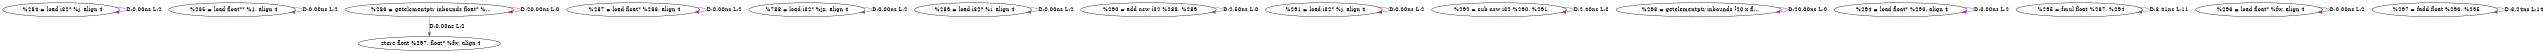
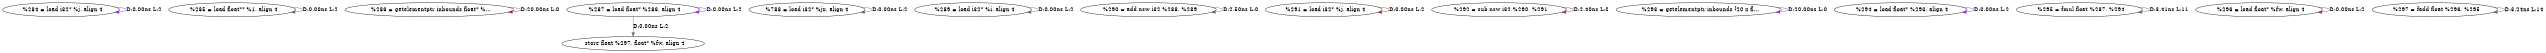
(429, 25) -> (633, 25)
